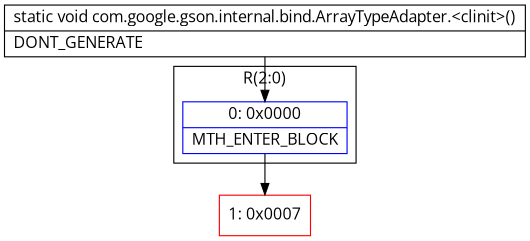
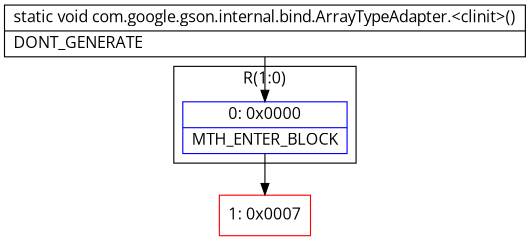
(265, 79) -> (265, 79)
